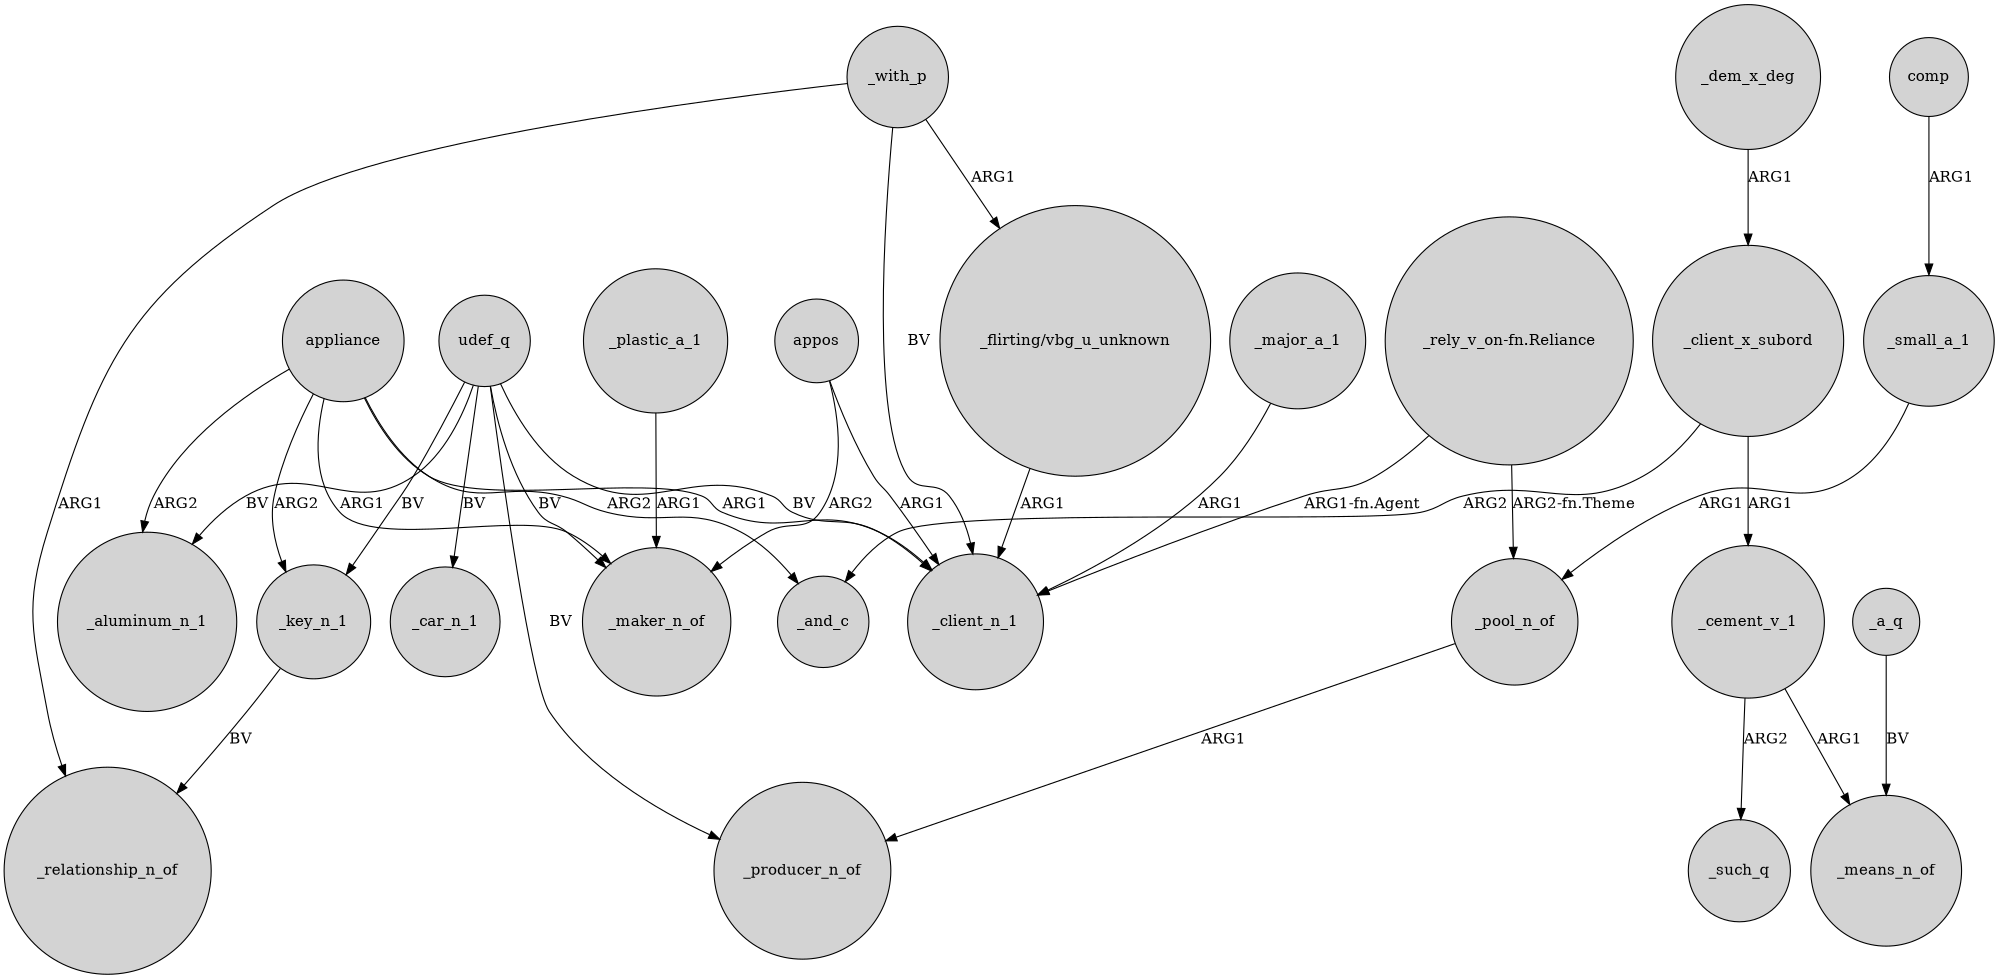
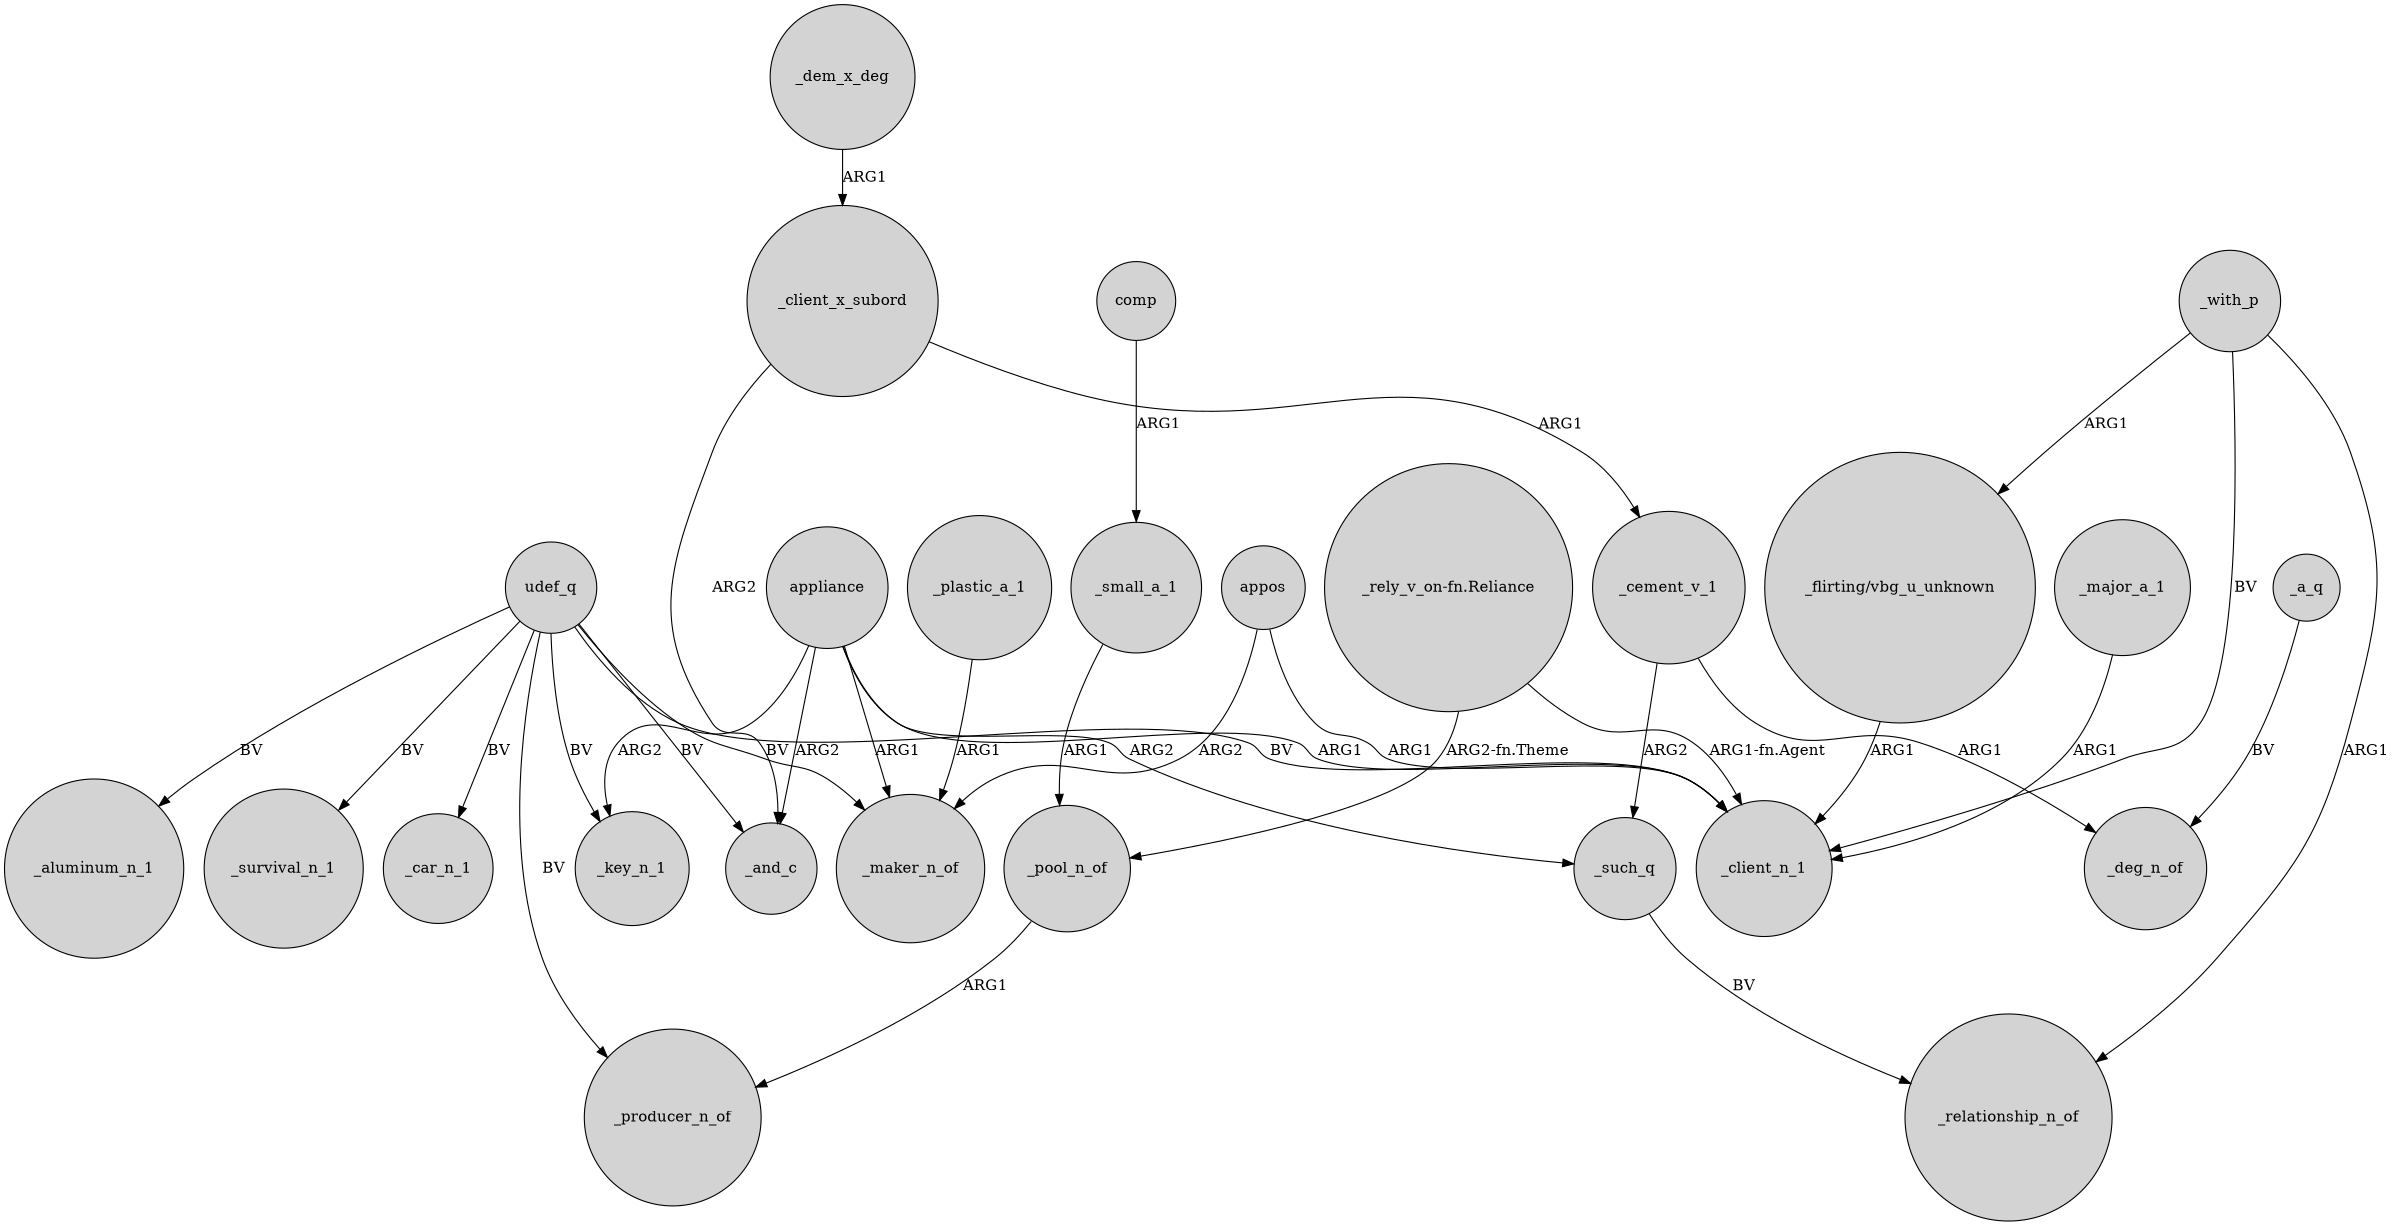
(203, 433) -> (1181, 781)
none -> (654, 719)
(233, 728) -> (1763, 1013)
none -> (284, 869)
(1886, 871) -> (2146, 869)
